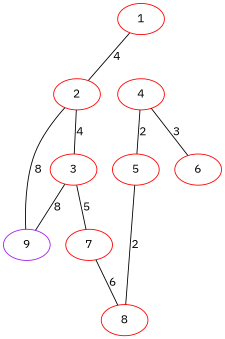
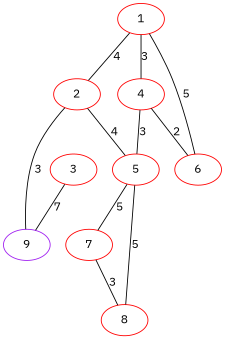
none -> (141, 57)
none -> (177, 92)
(75, 132) -> (106, 132)
(143, 132) -> (143, 132)
(177, 132) -> (177, 132)
(39, 170) -> (39, 170)
(58, 207) -> (58, 207)
(81, 207) -> (112, 207)
(135, 245) -> (135, 245)
(113, 283) -> (113, 283)
